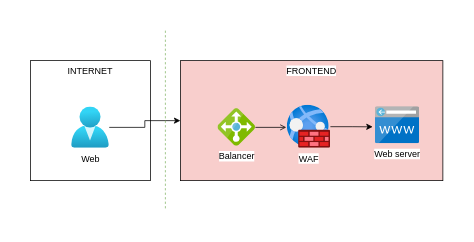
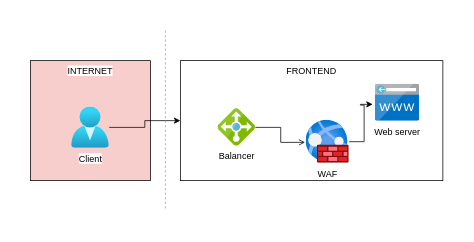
(90, 71) -> (90, 71)
(312, 71) -> (312, 71)
(397, 125) -> (397, 102)
(309, 126) -> (328, 141)
(91, 159) -> (91, 159)
